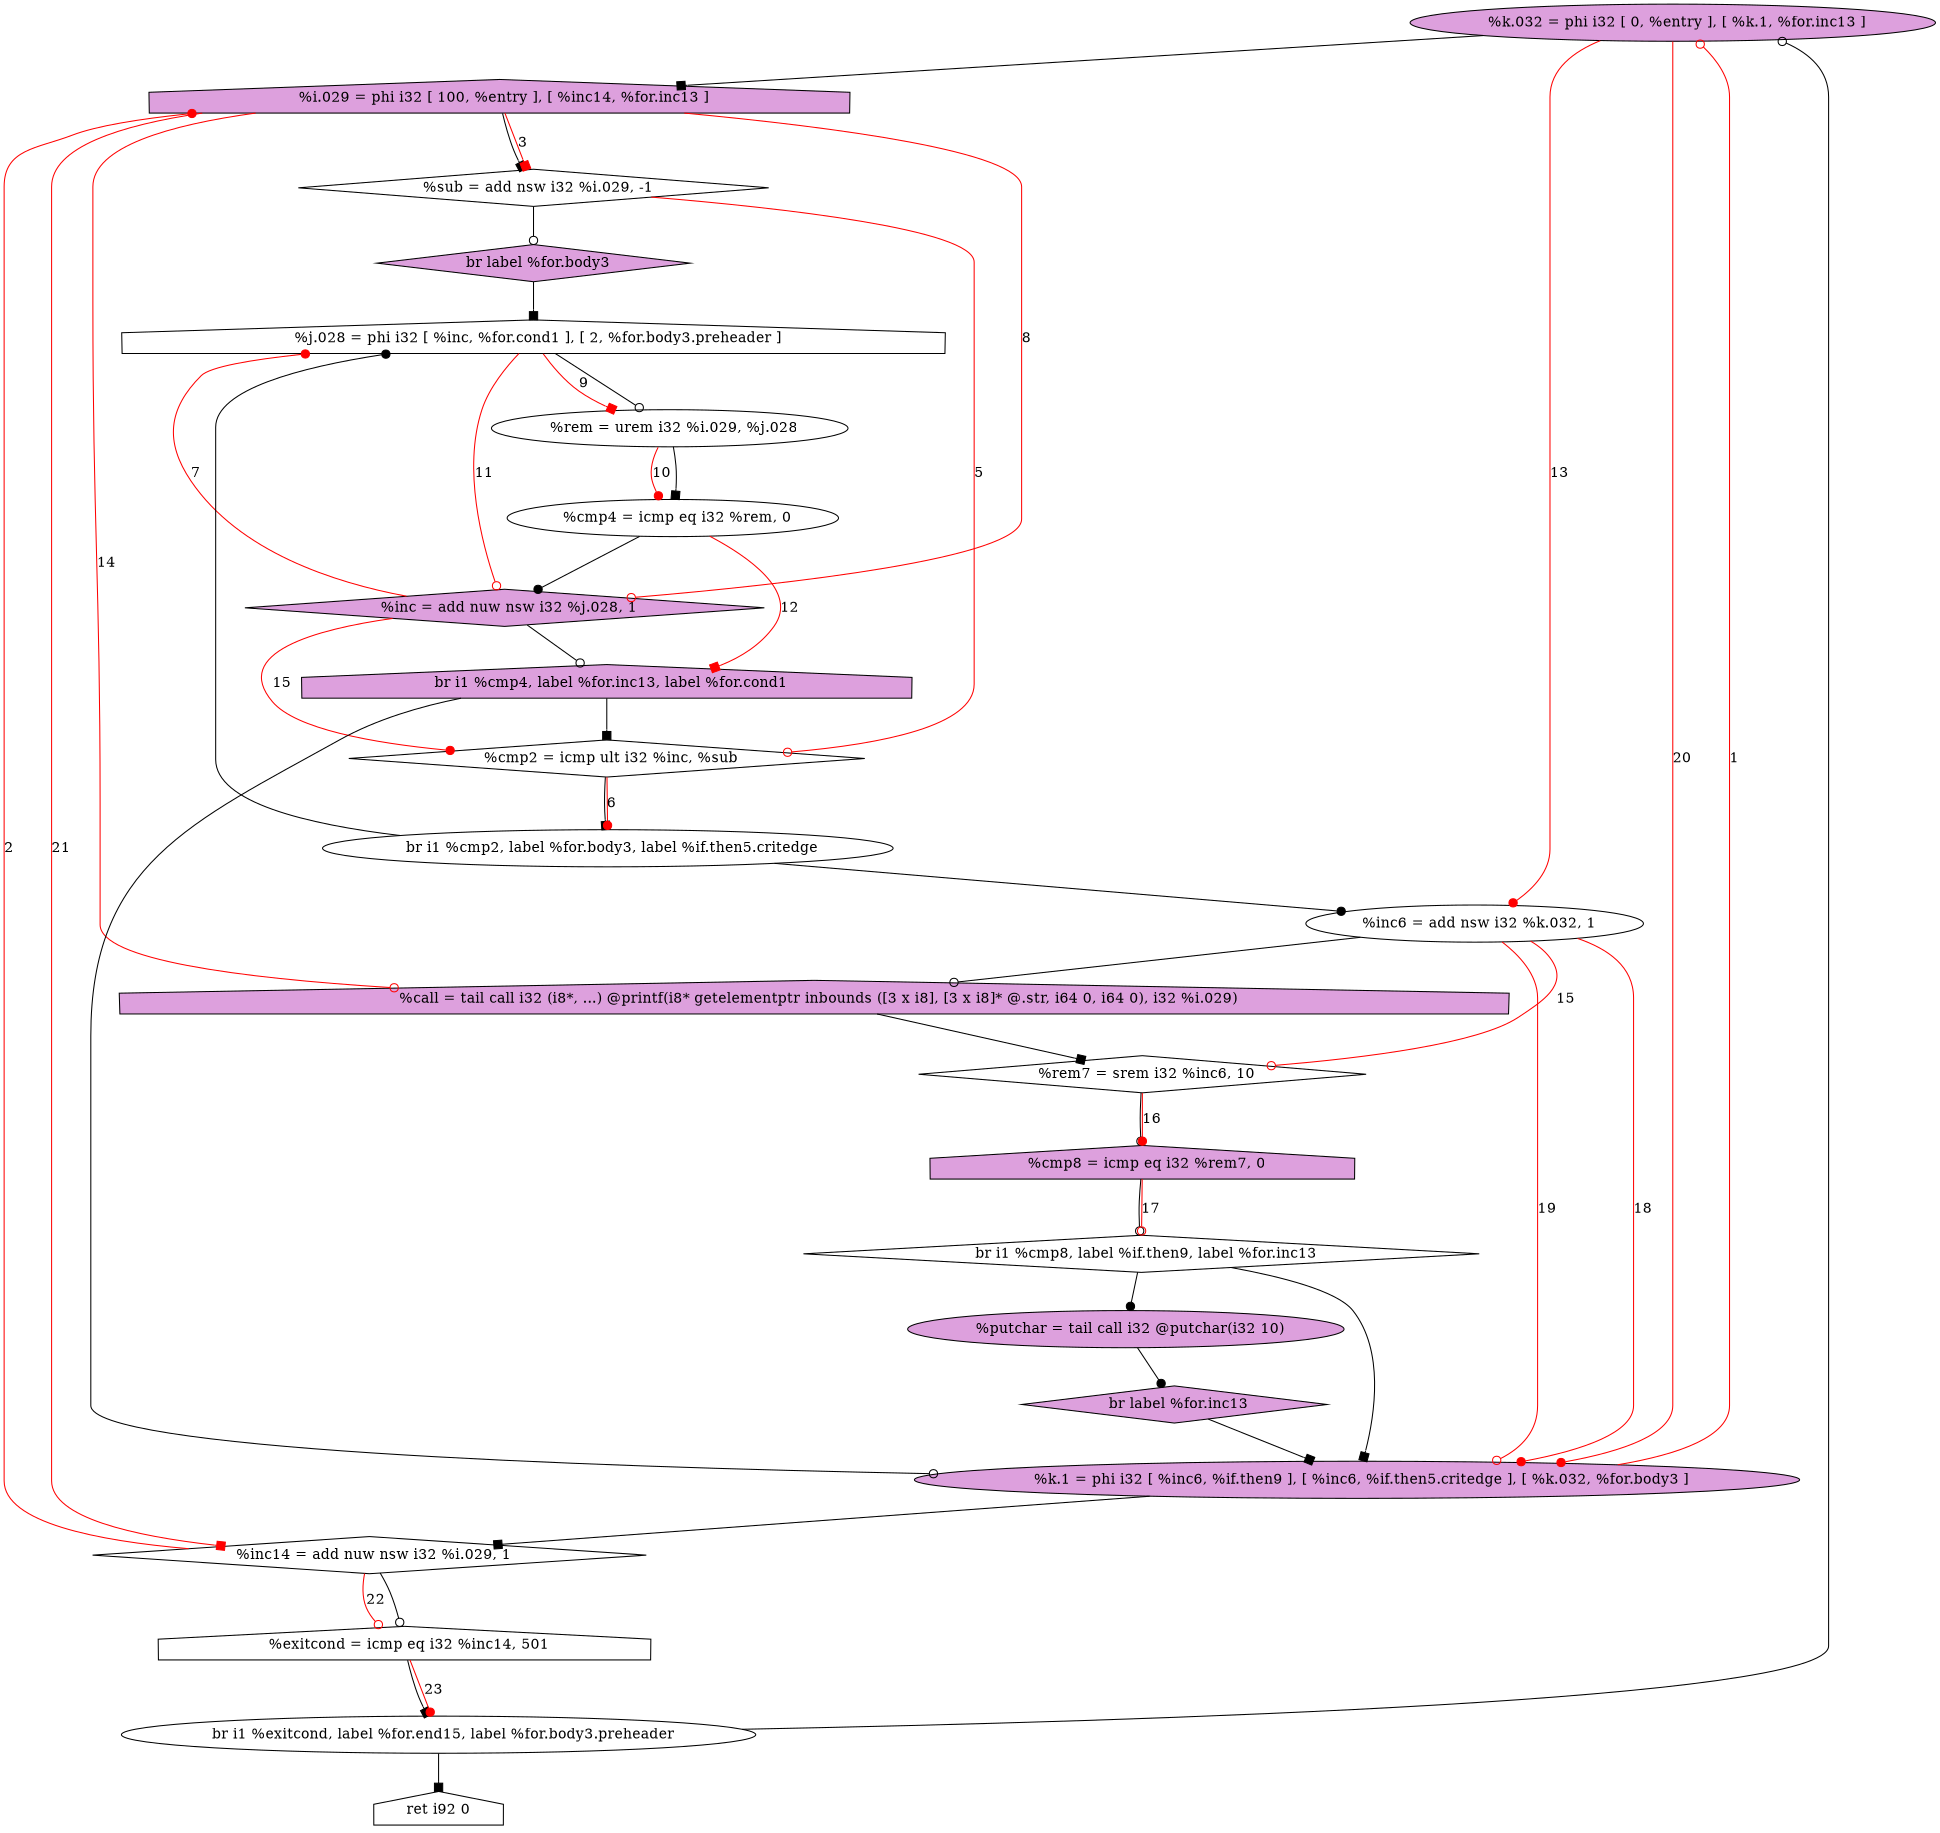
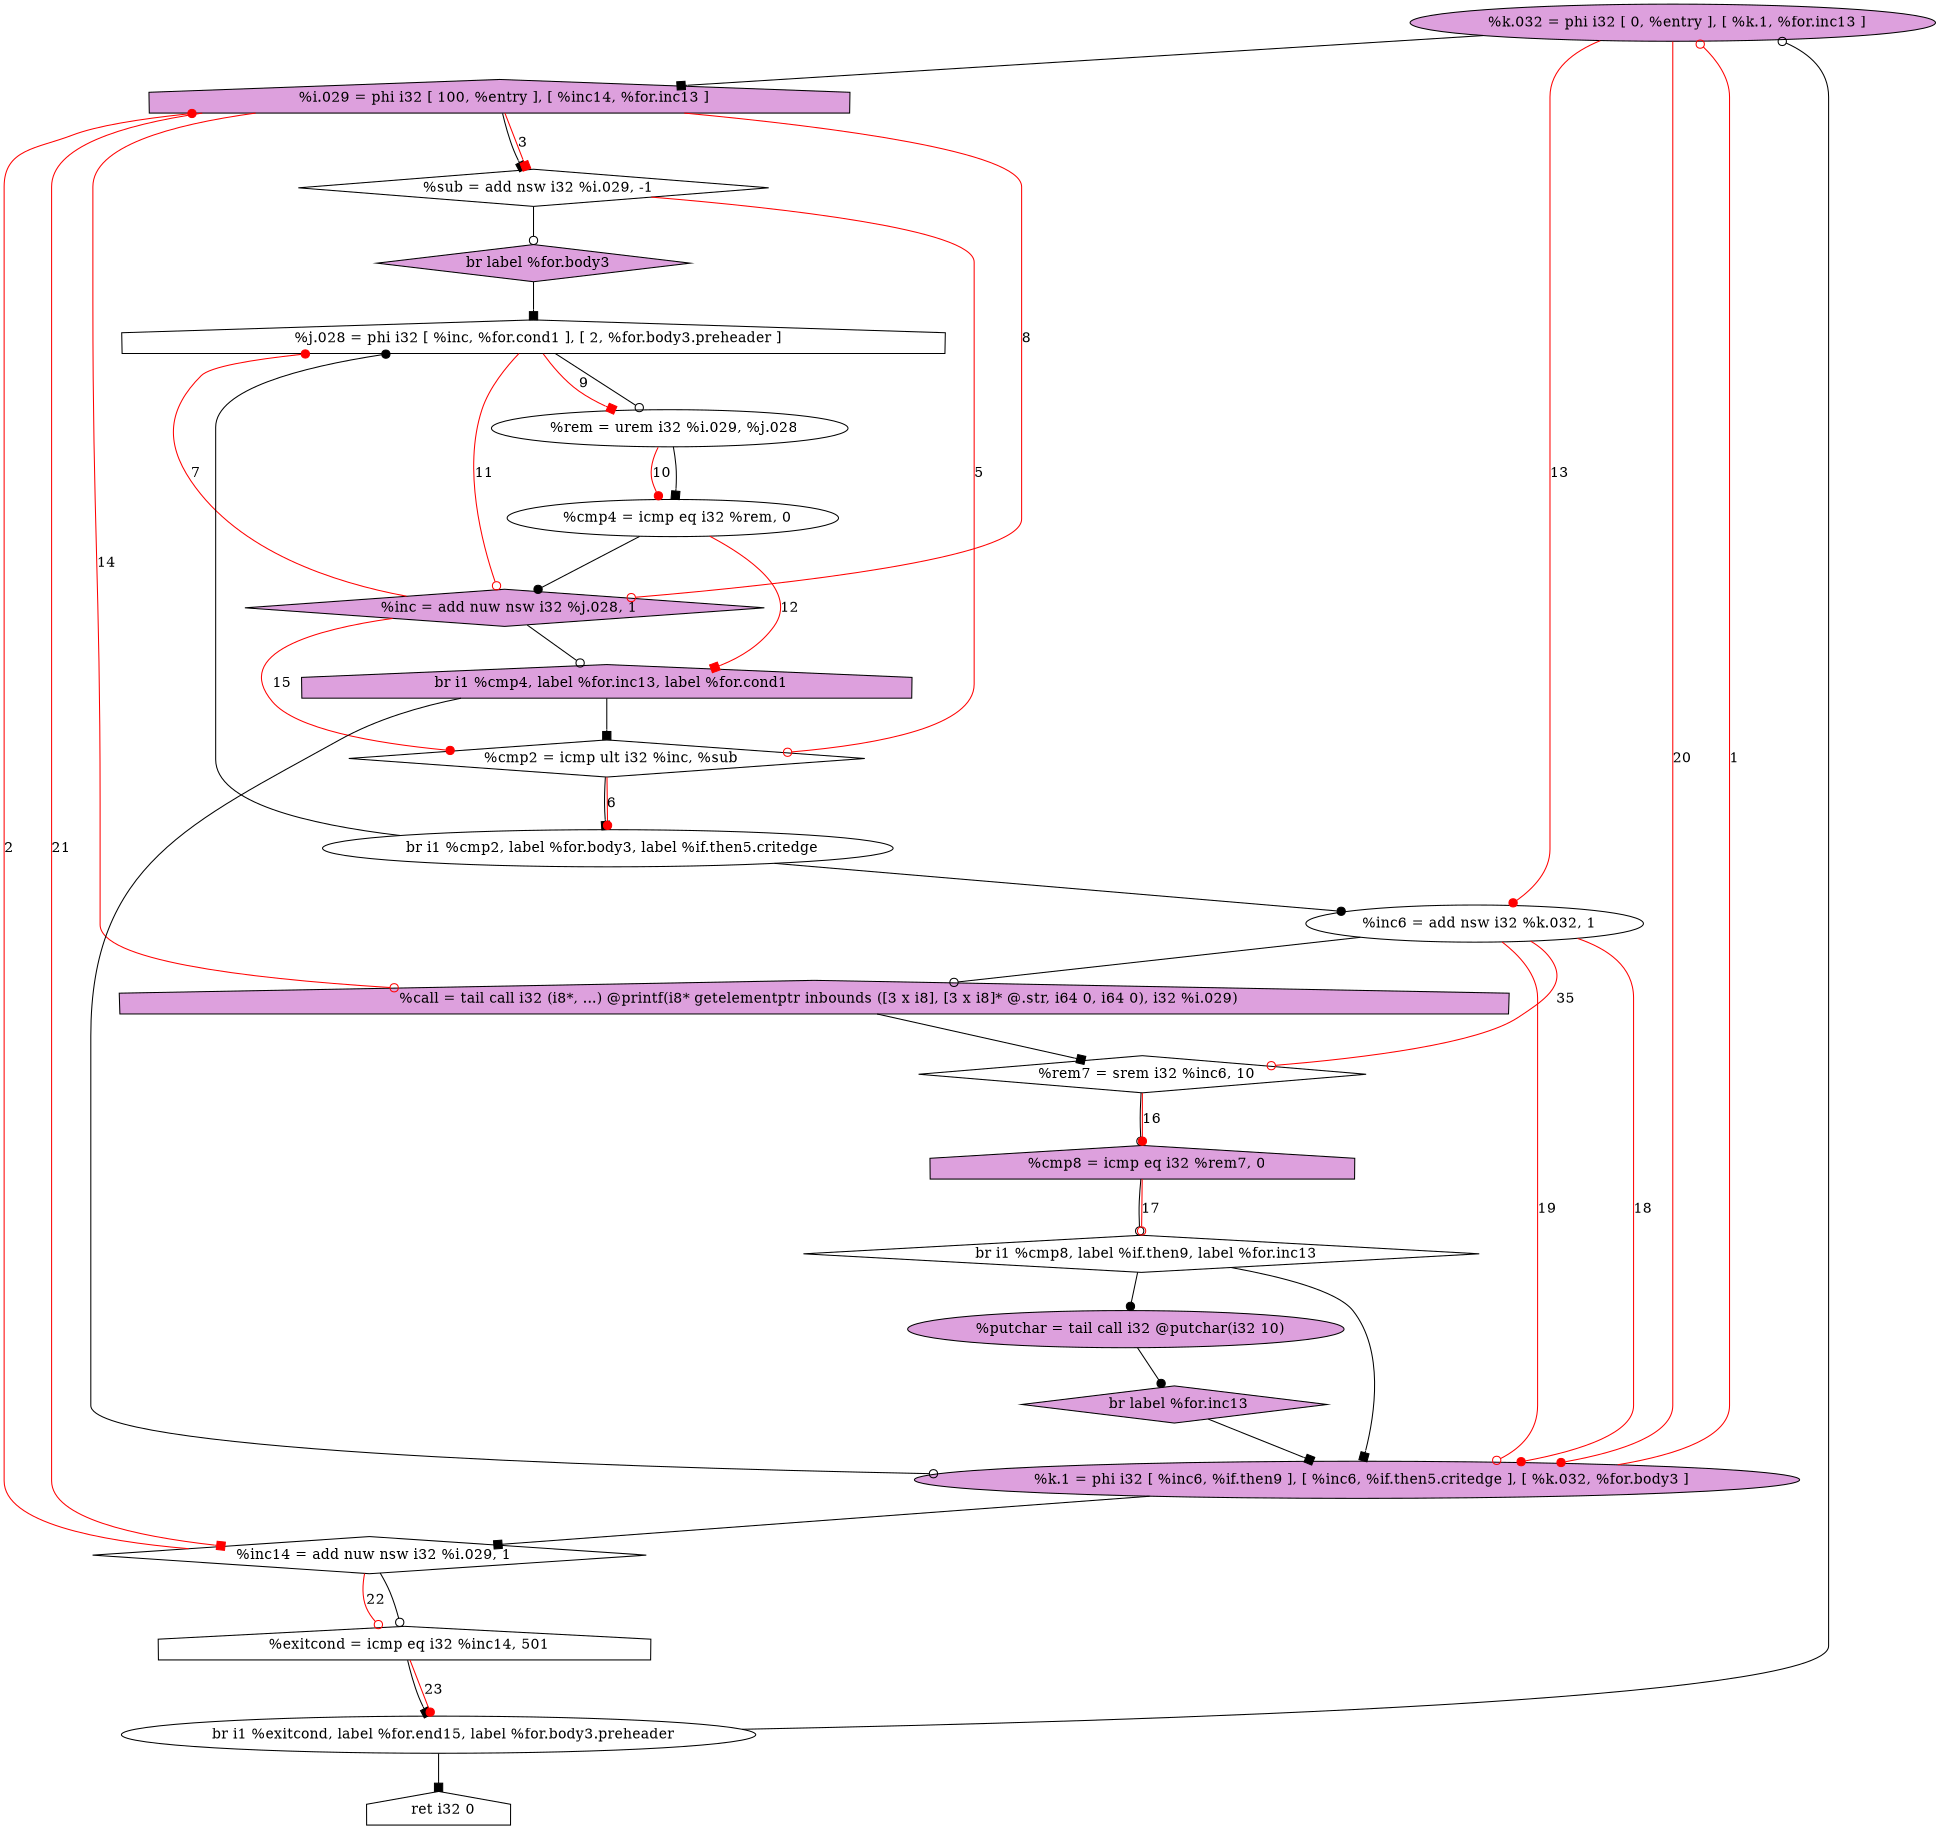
(1566, 999) -> (1566, 999)
(439, 1810) -> (439, 1810)
